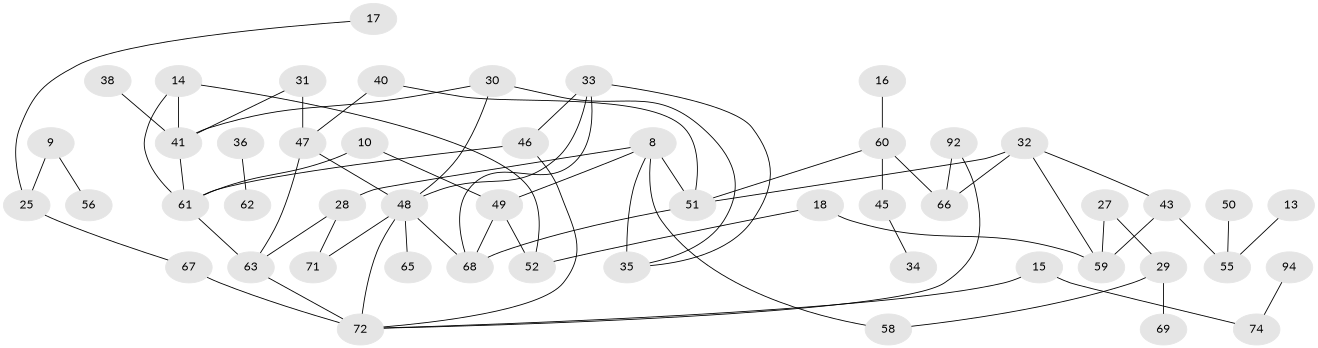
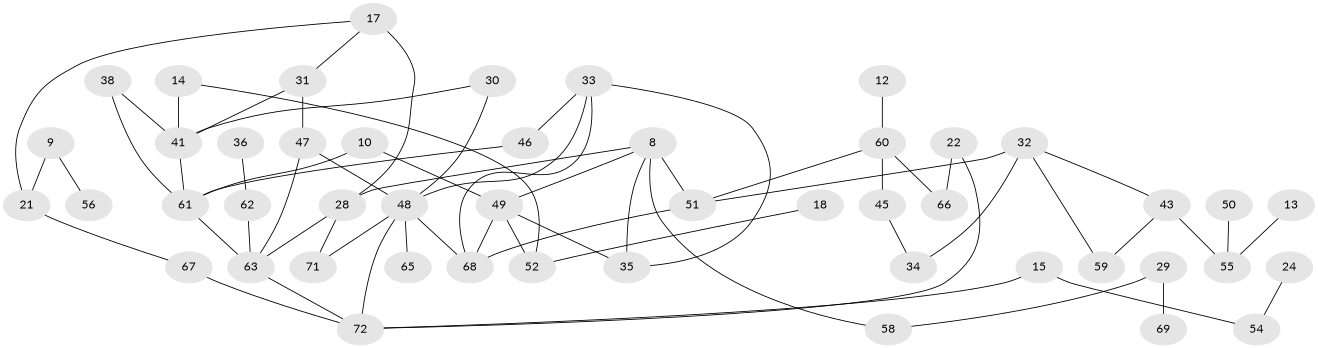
none -> (338, 50)
(381, 81) -> none
(882, 81) -> (882, 81)
none -> (410, 118)
(701, 127) -> (568, 238)
(954, 143) -> (954, 143)
(144, 145) -> (135, 149)
(985, 174) -> (986, 209)
(27, 205) -> (27, 205)
(1105, 205) -> none
none -> (249, 236)
(961, 236) -> none
(1289, 267) -> (1289, 267)
(543, 296) -> none
(1257, 329) -> (1257, 329)
